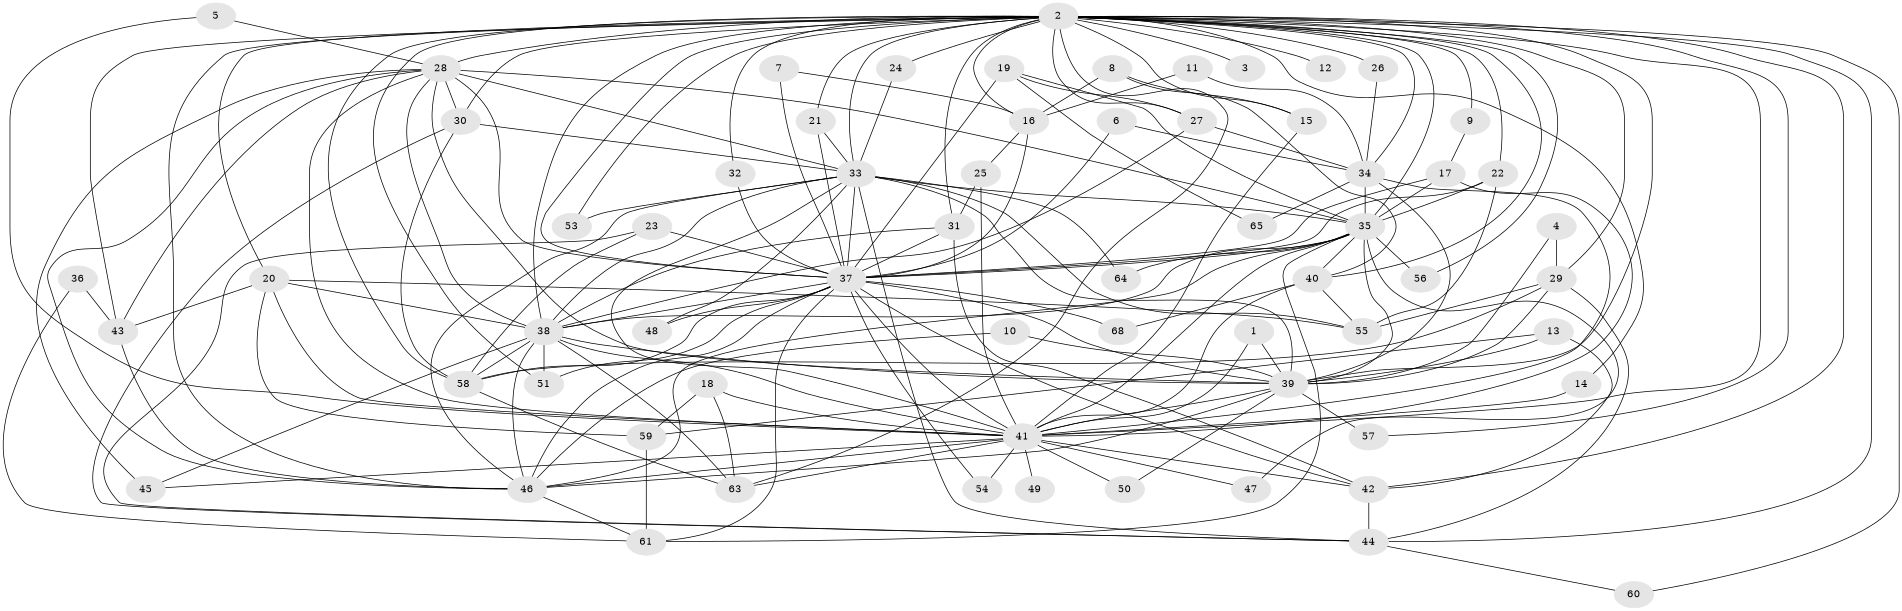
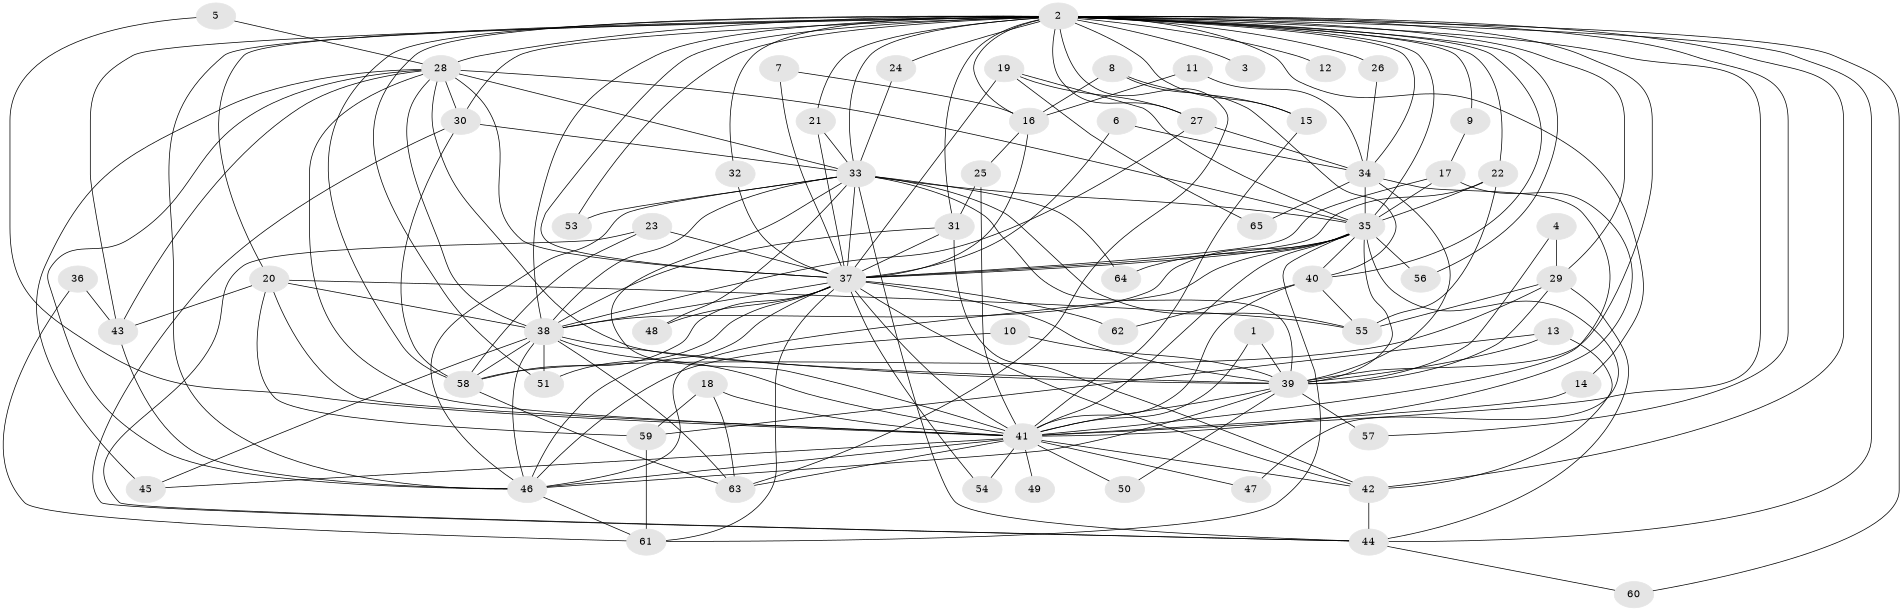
(1118, 332) -> (1118, 332)
